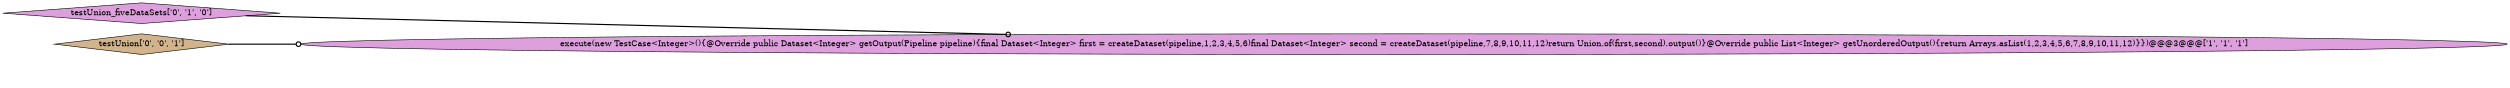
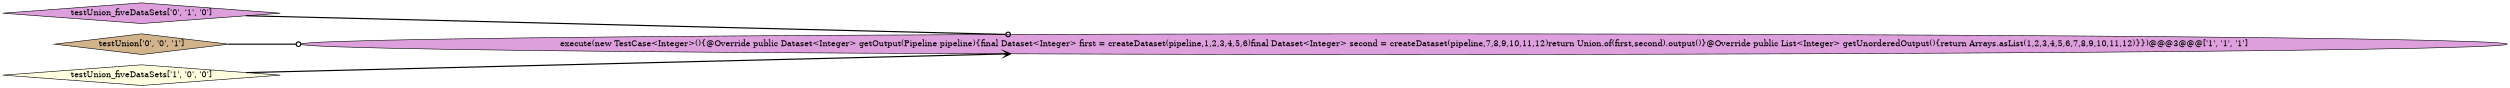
none -> (142, 75)
